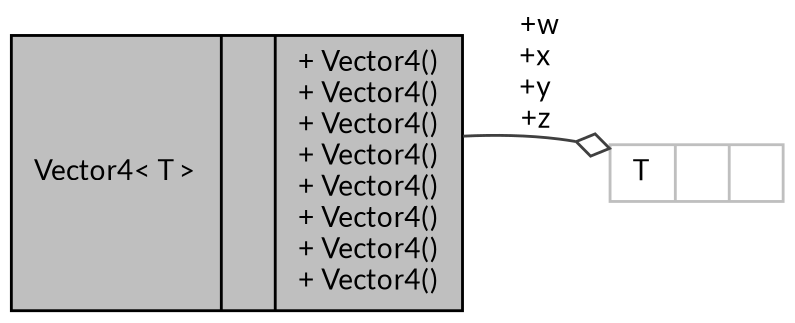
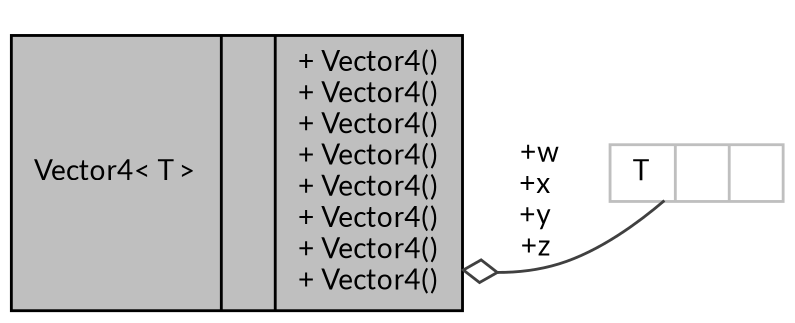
(519, 136) -> (587, 253)
